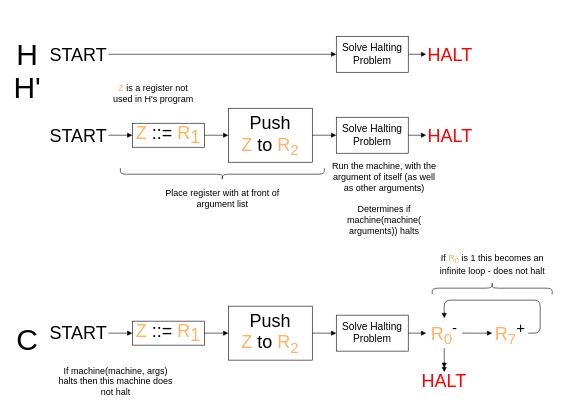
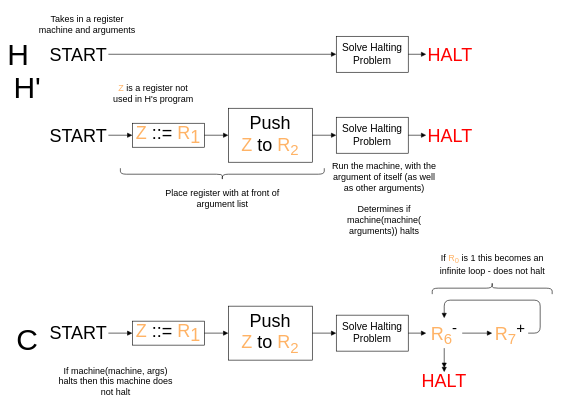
none -> (87, 24)
(27, 54) -> (18, 54)
(444, 333) -> (444, 333)
